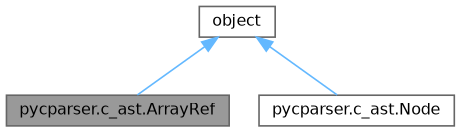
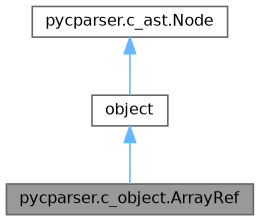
(303, 71) -> (130, 74)
(118, 111) -> (130, 199)
